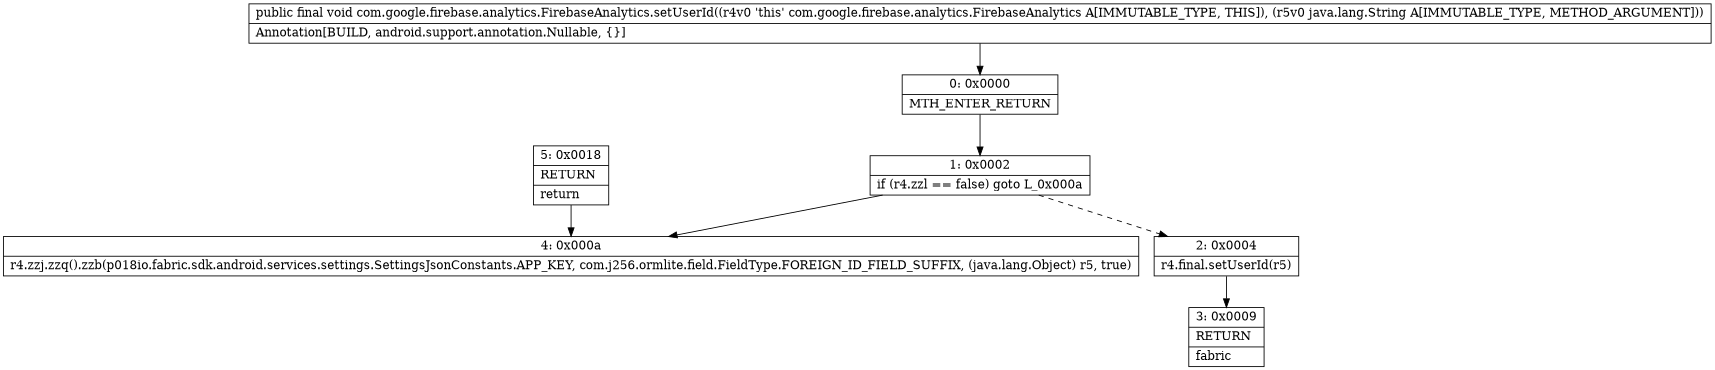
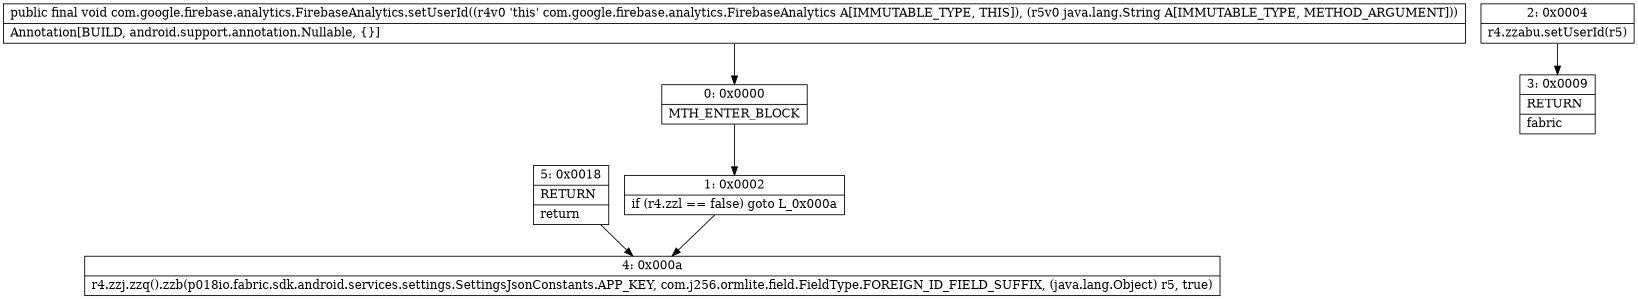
(980, 104) -> (734, 114)
(1099, 215) -> none
(1226, 266) -> (1558, 33)
